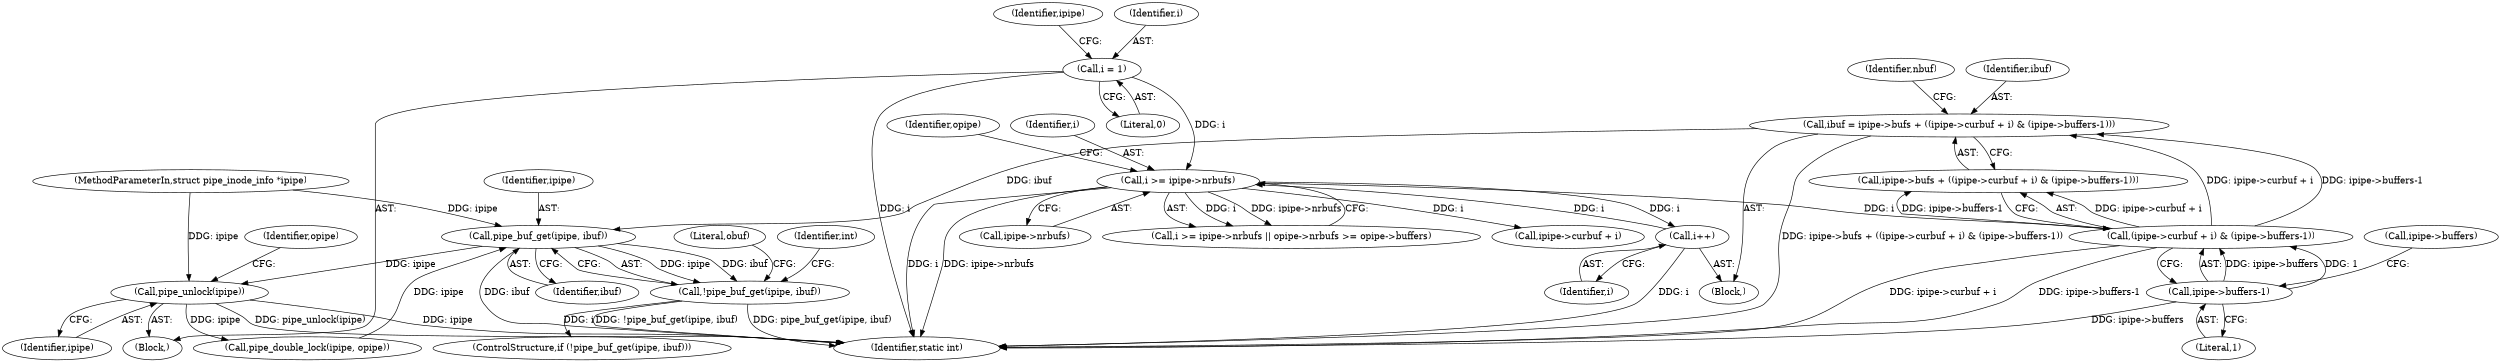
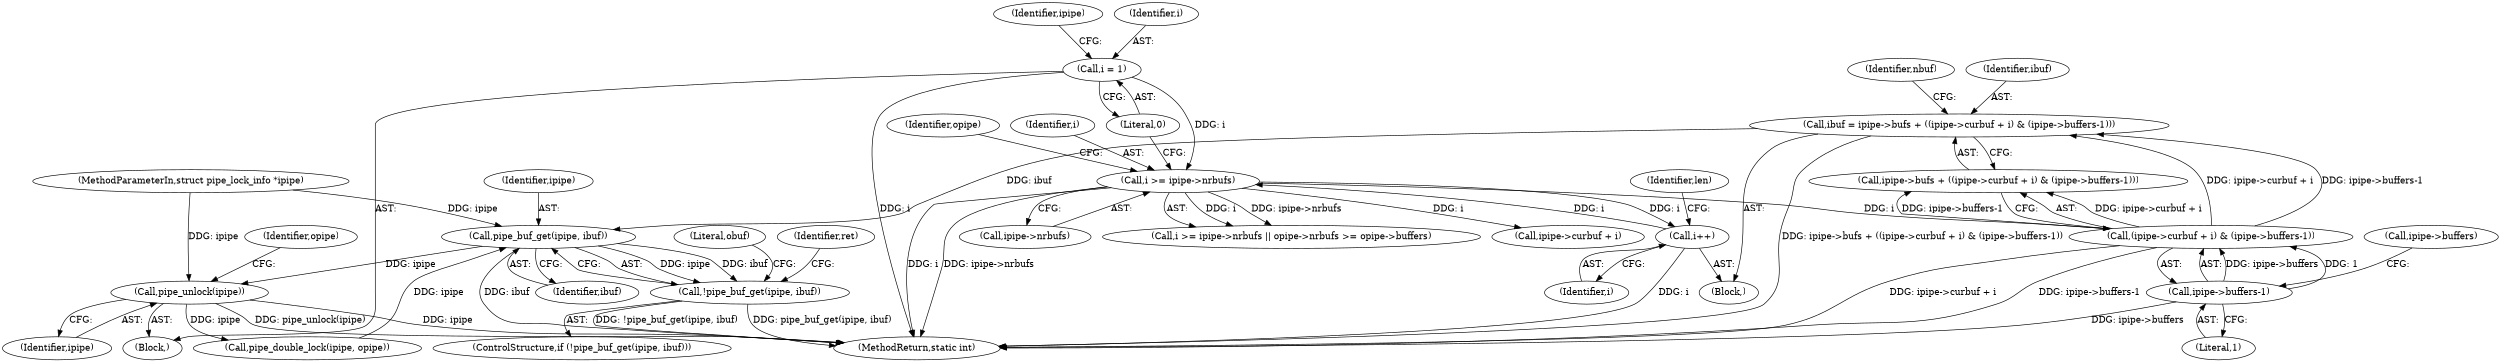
(191, 181) -> (191, 181)
none -> (1680, 181)
(1320, 192) -> (1159, 151)
(826, 237) -> (826, 237)
(2173, 265) -> (2173, 265)
(579, 320) -> (579, 320)
(917, 348) -> (917, 348)
